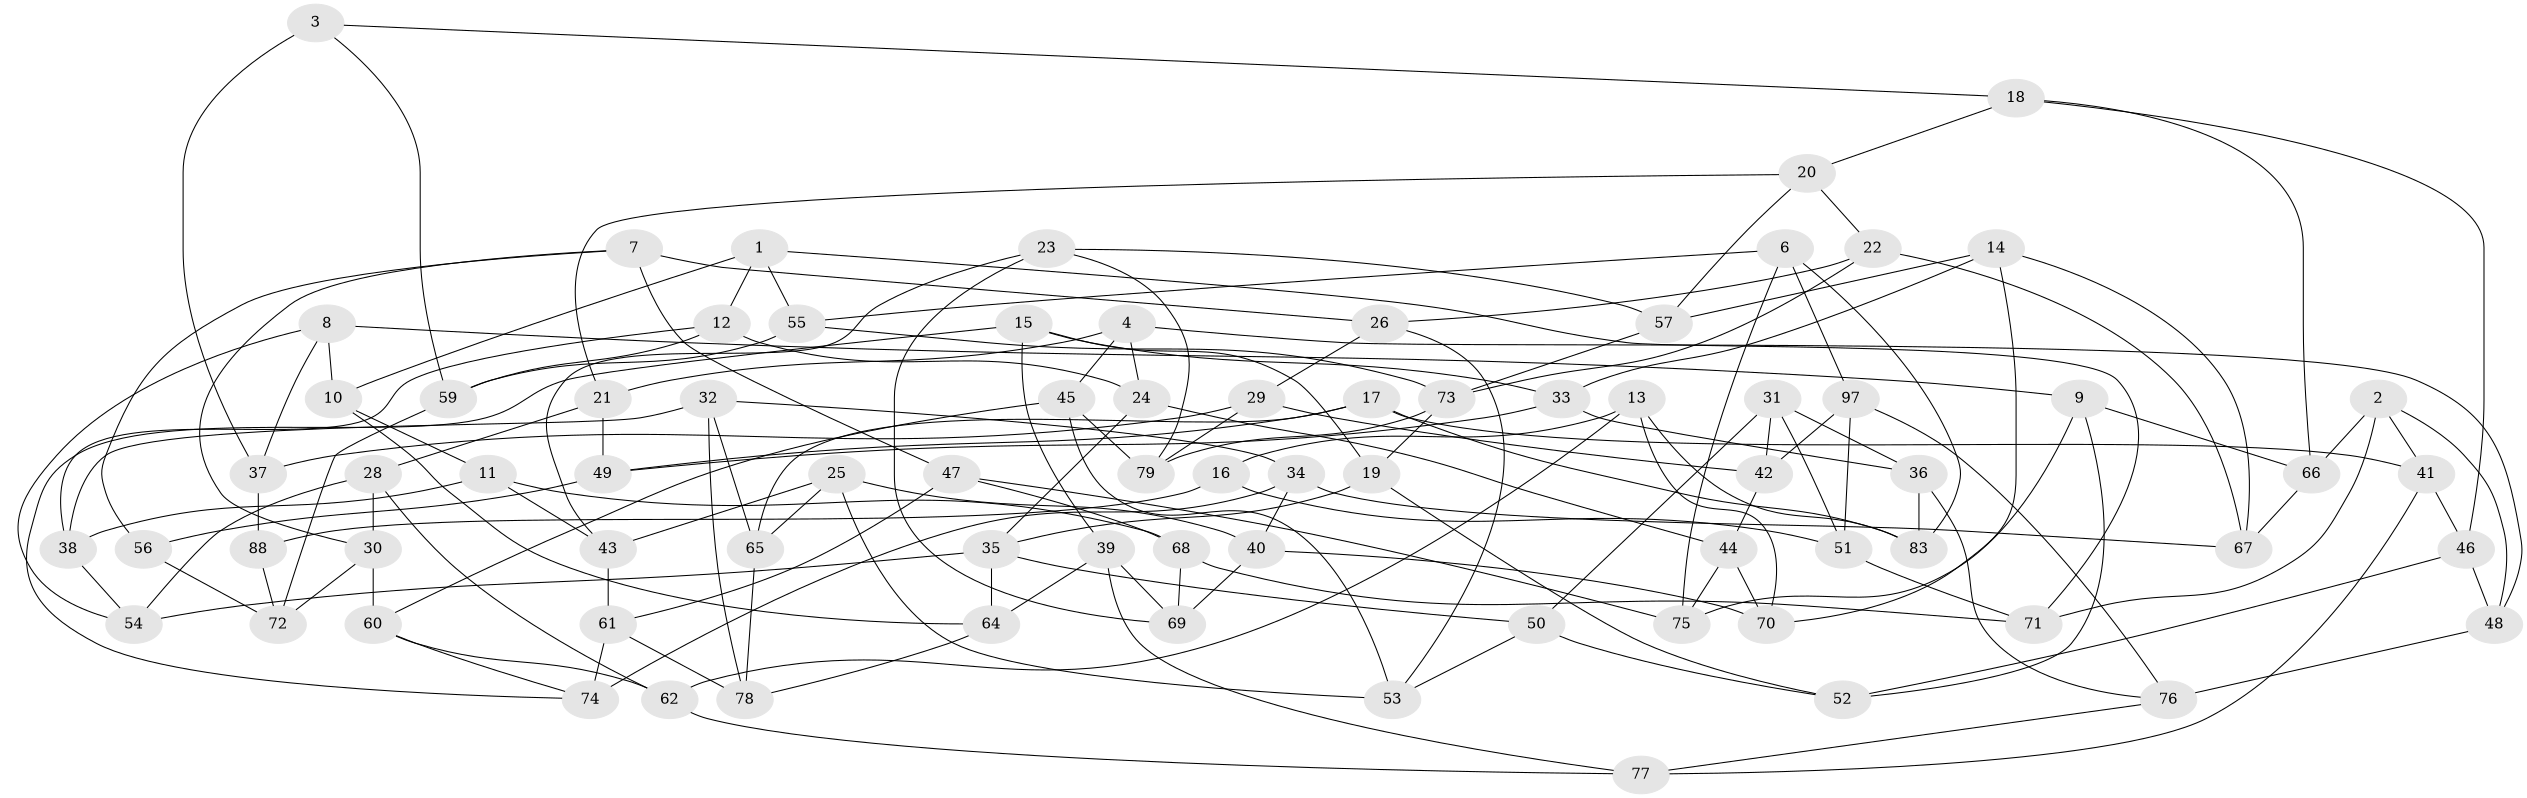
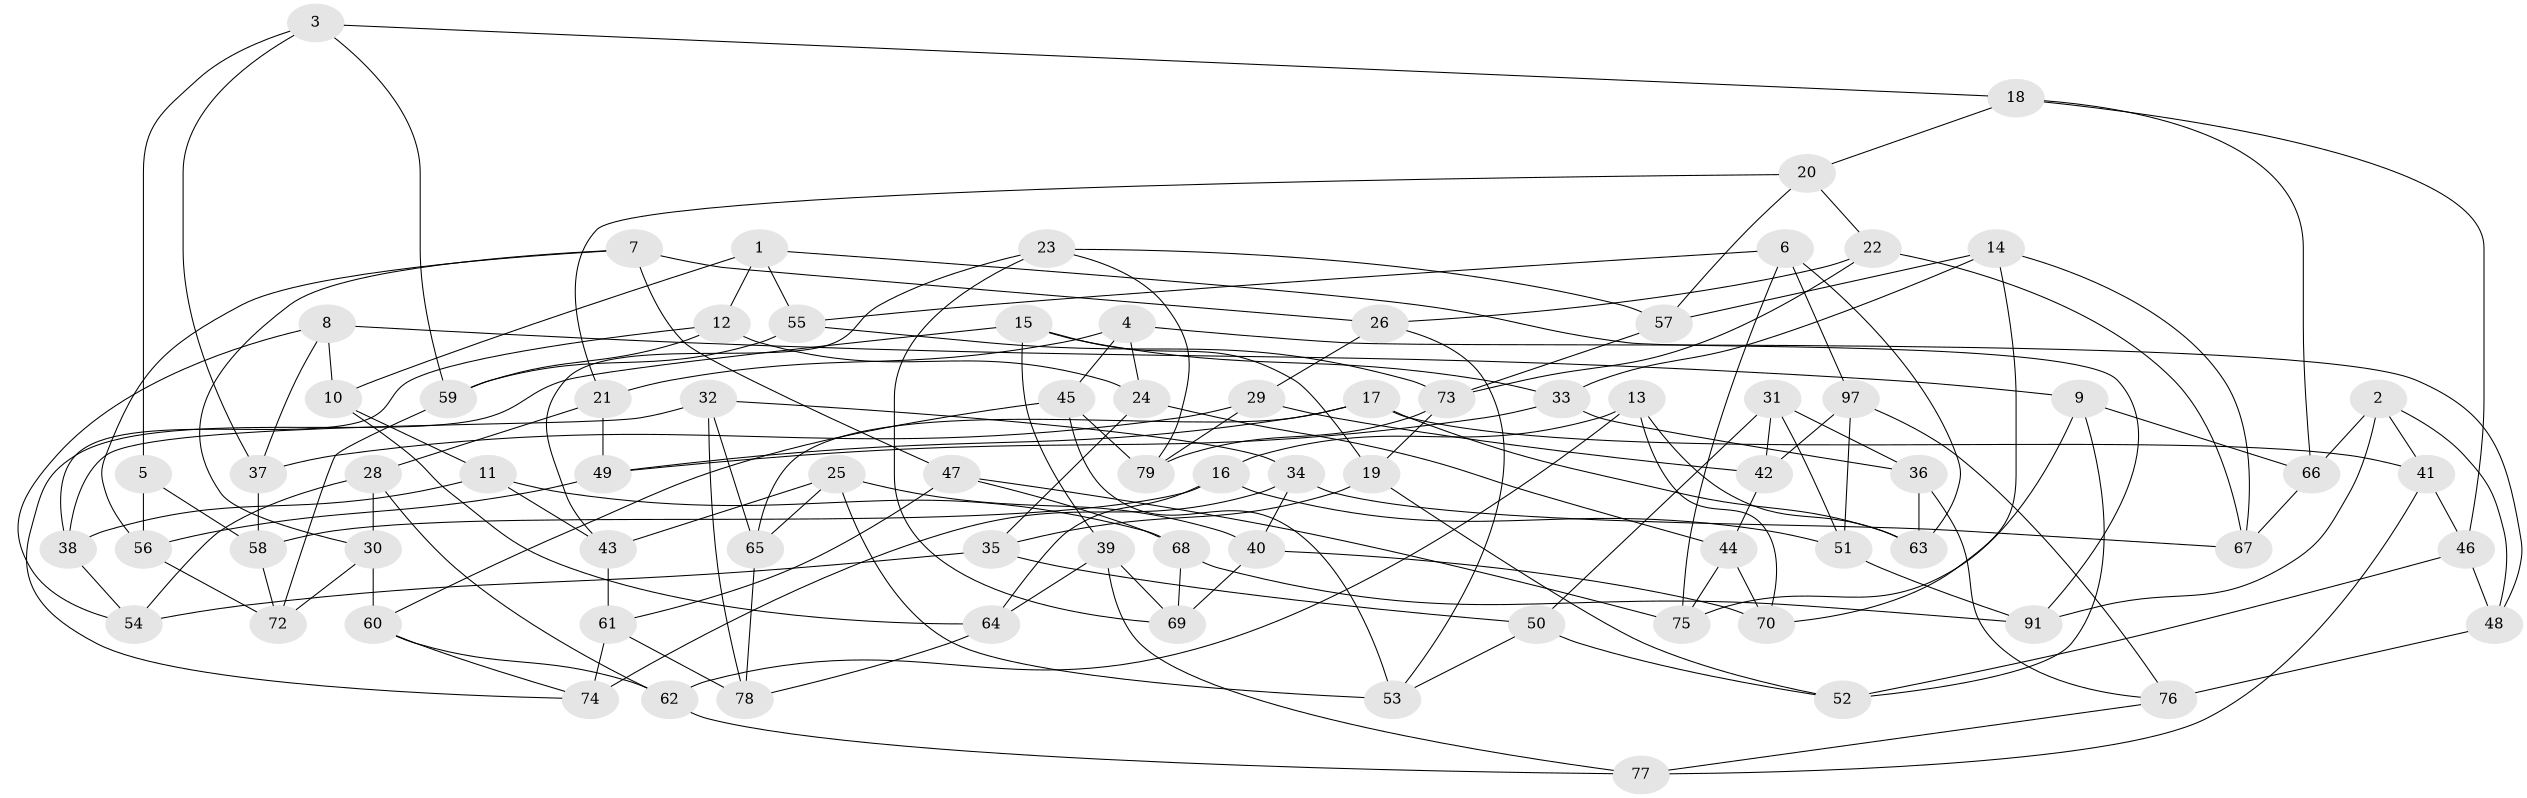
none -> (143, 474)
(258, 549) -> (258, 549)
(1919, 549) -> (1919, 549)
(992, 580) -> (1056, 542)
(2034, 625) -> (2034, 625)
